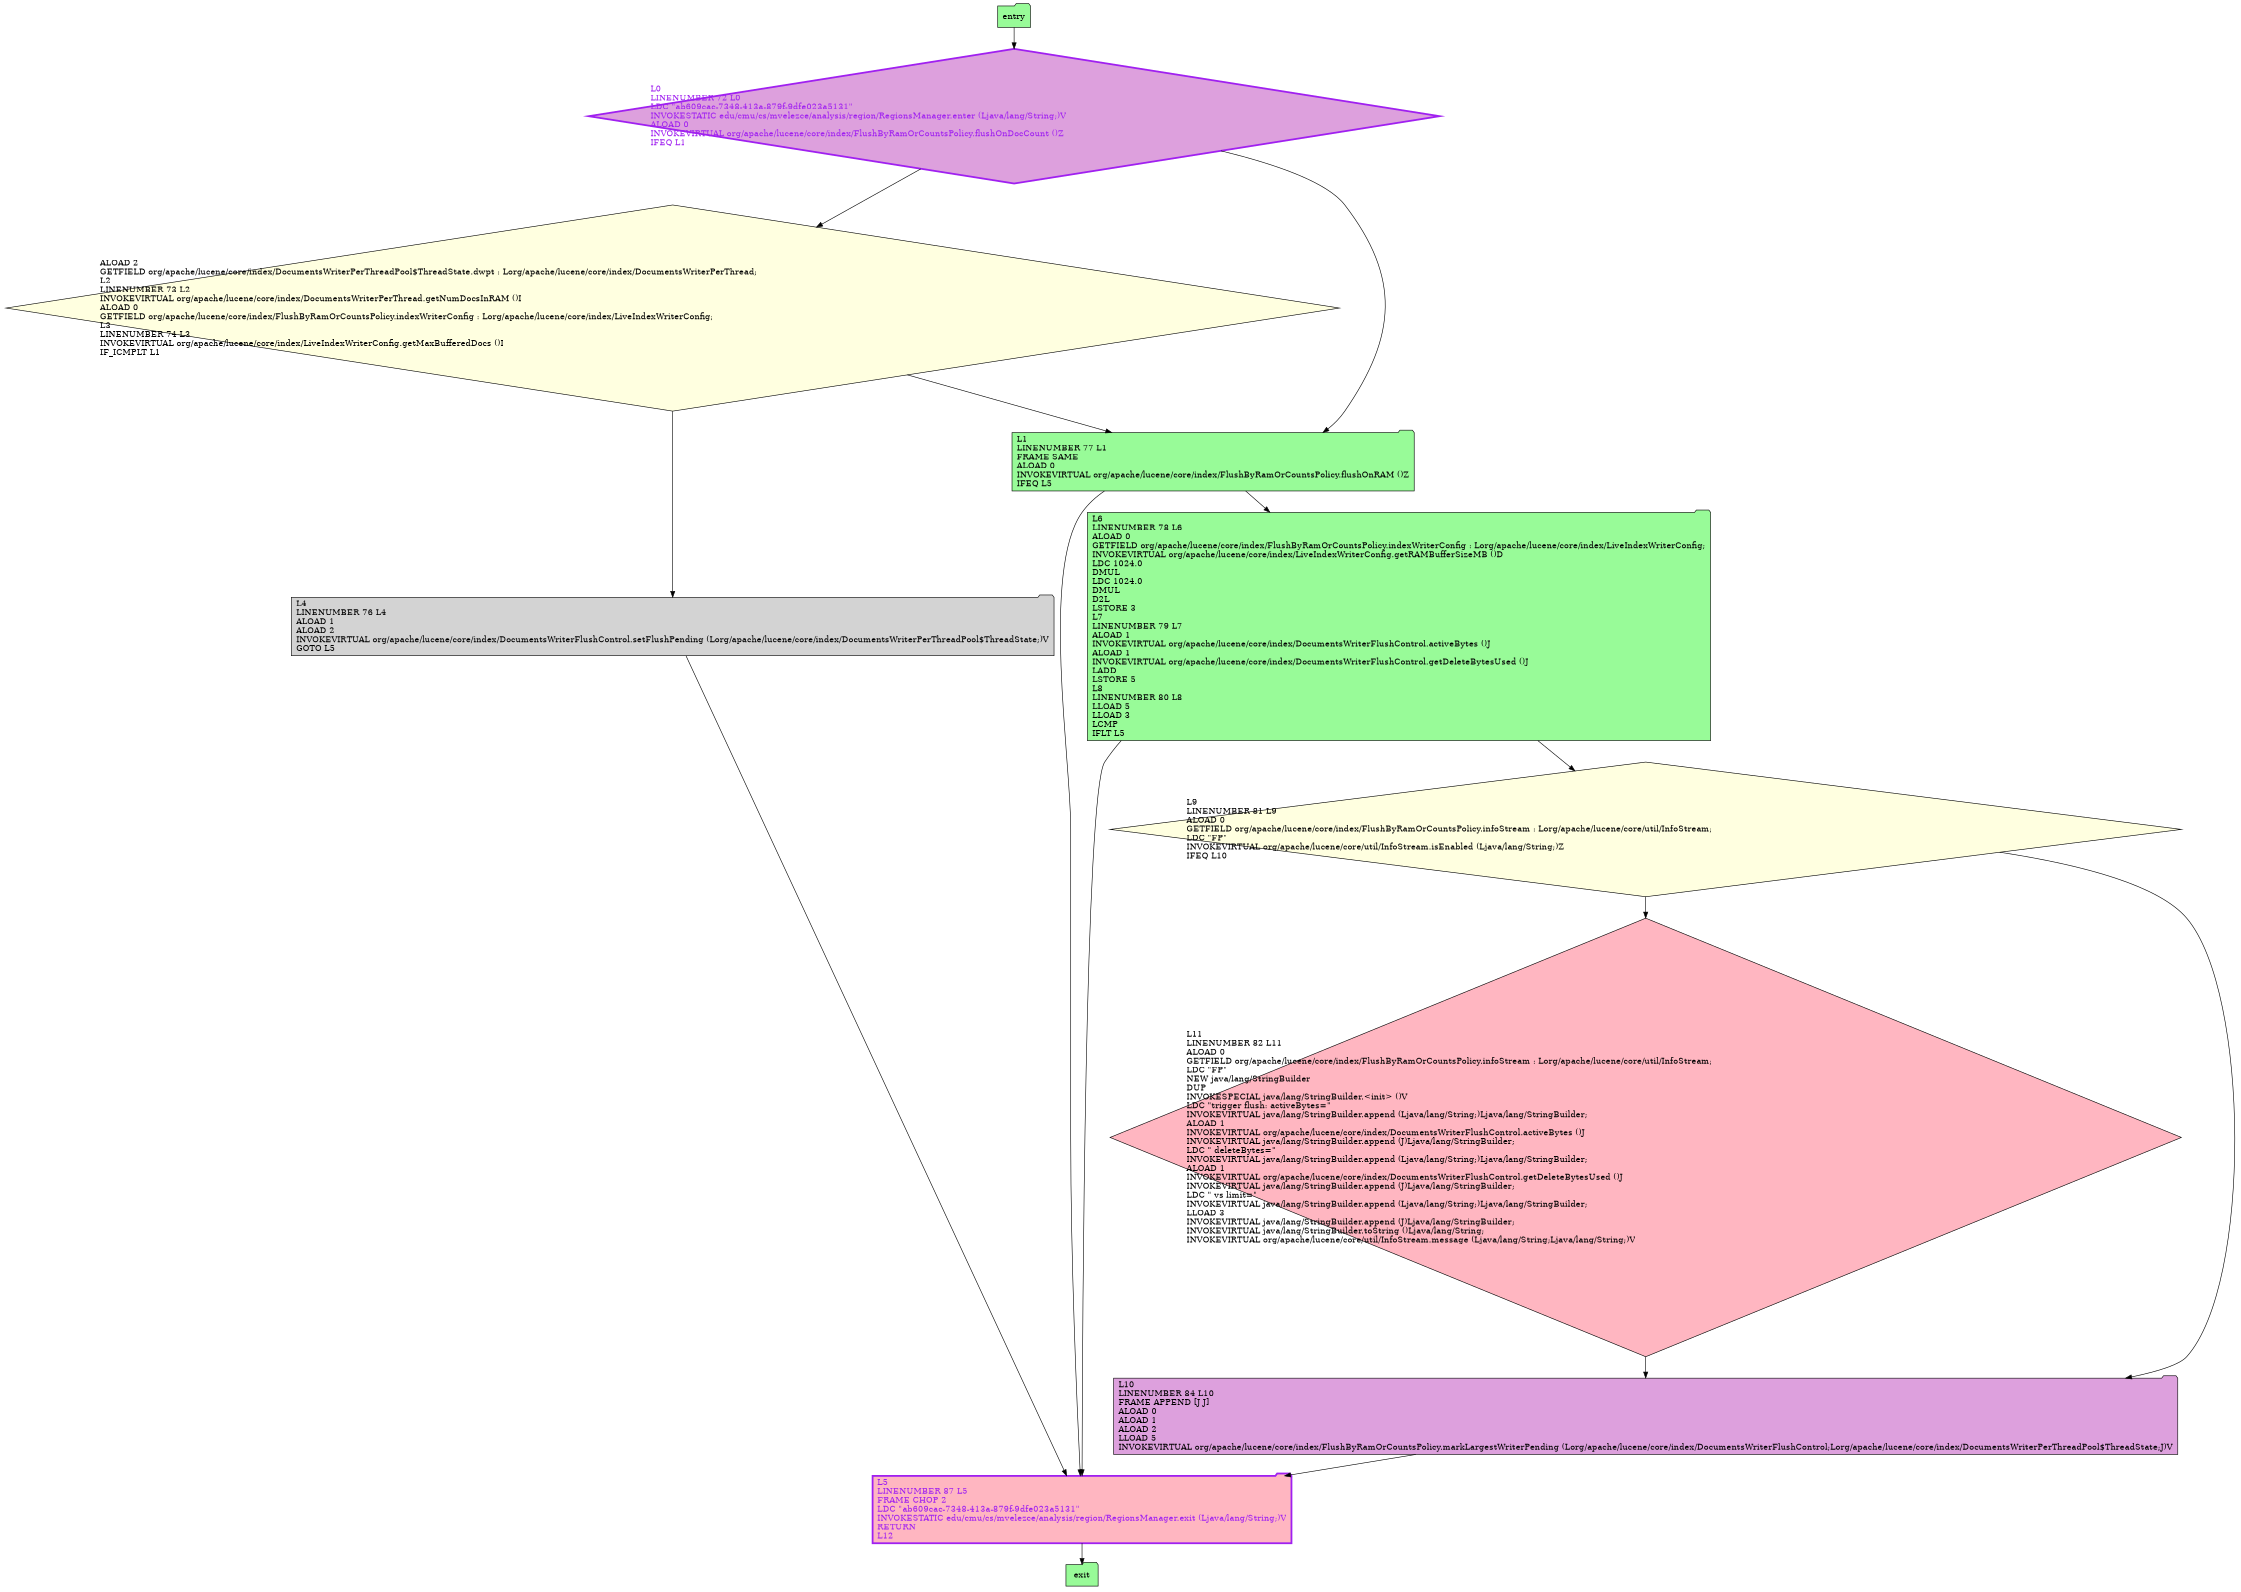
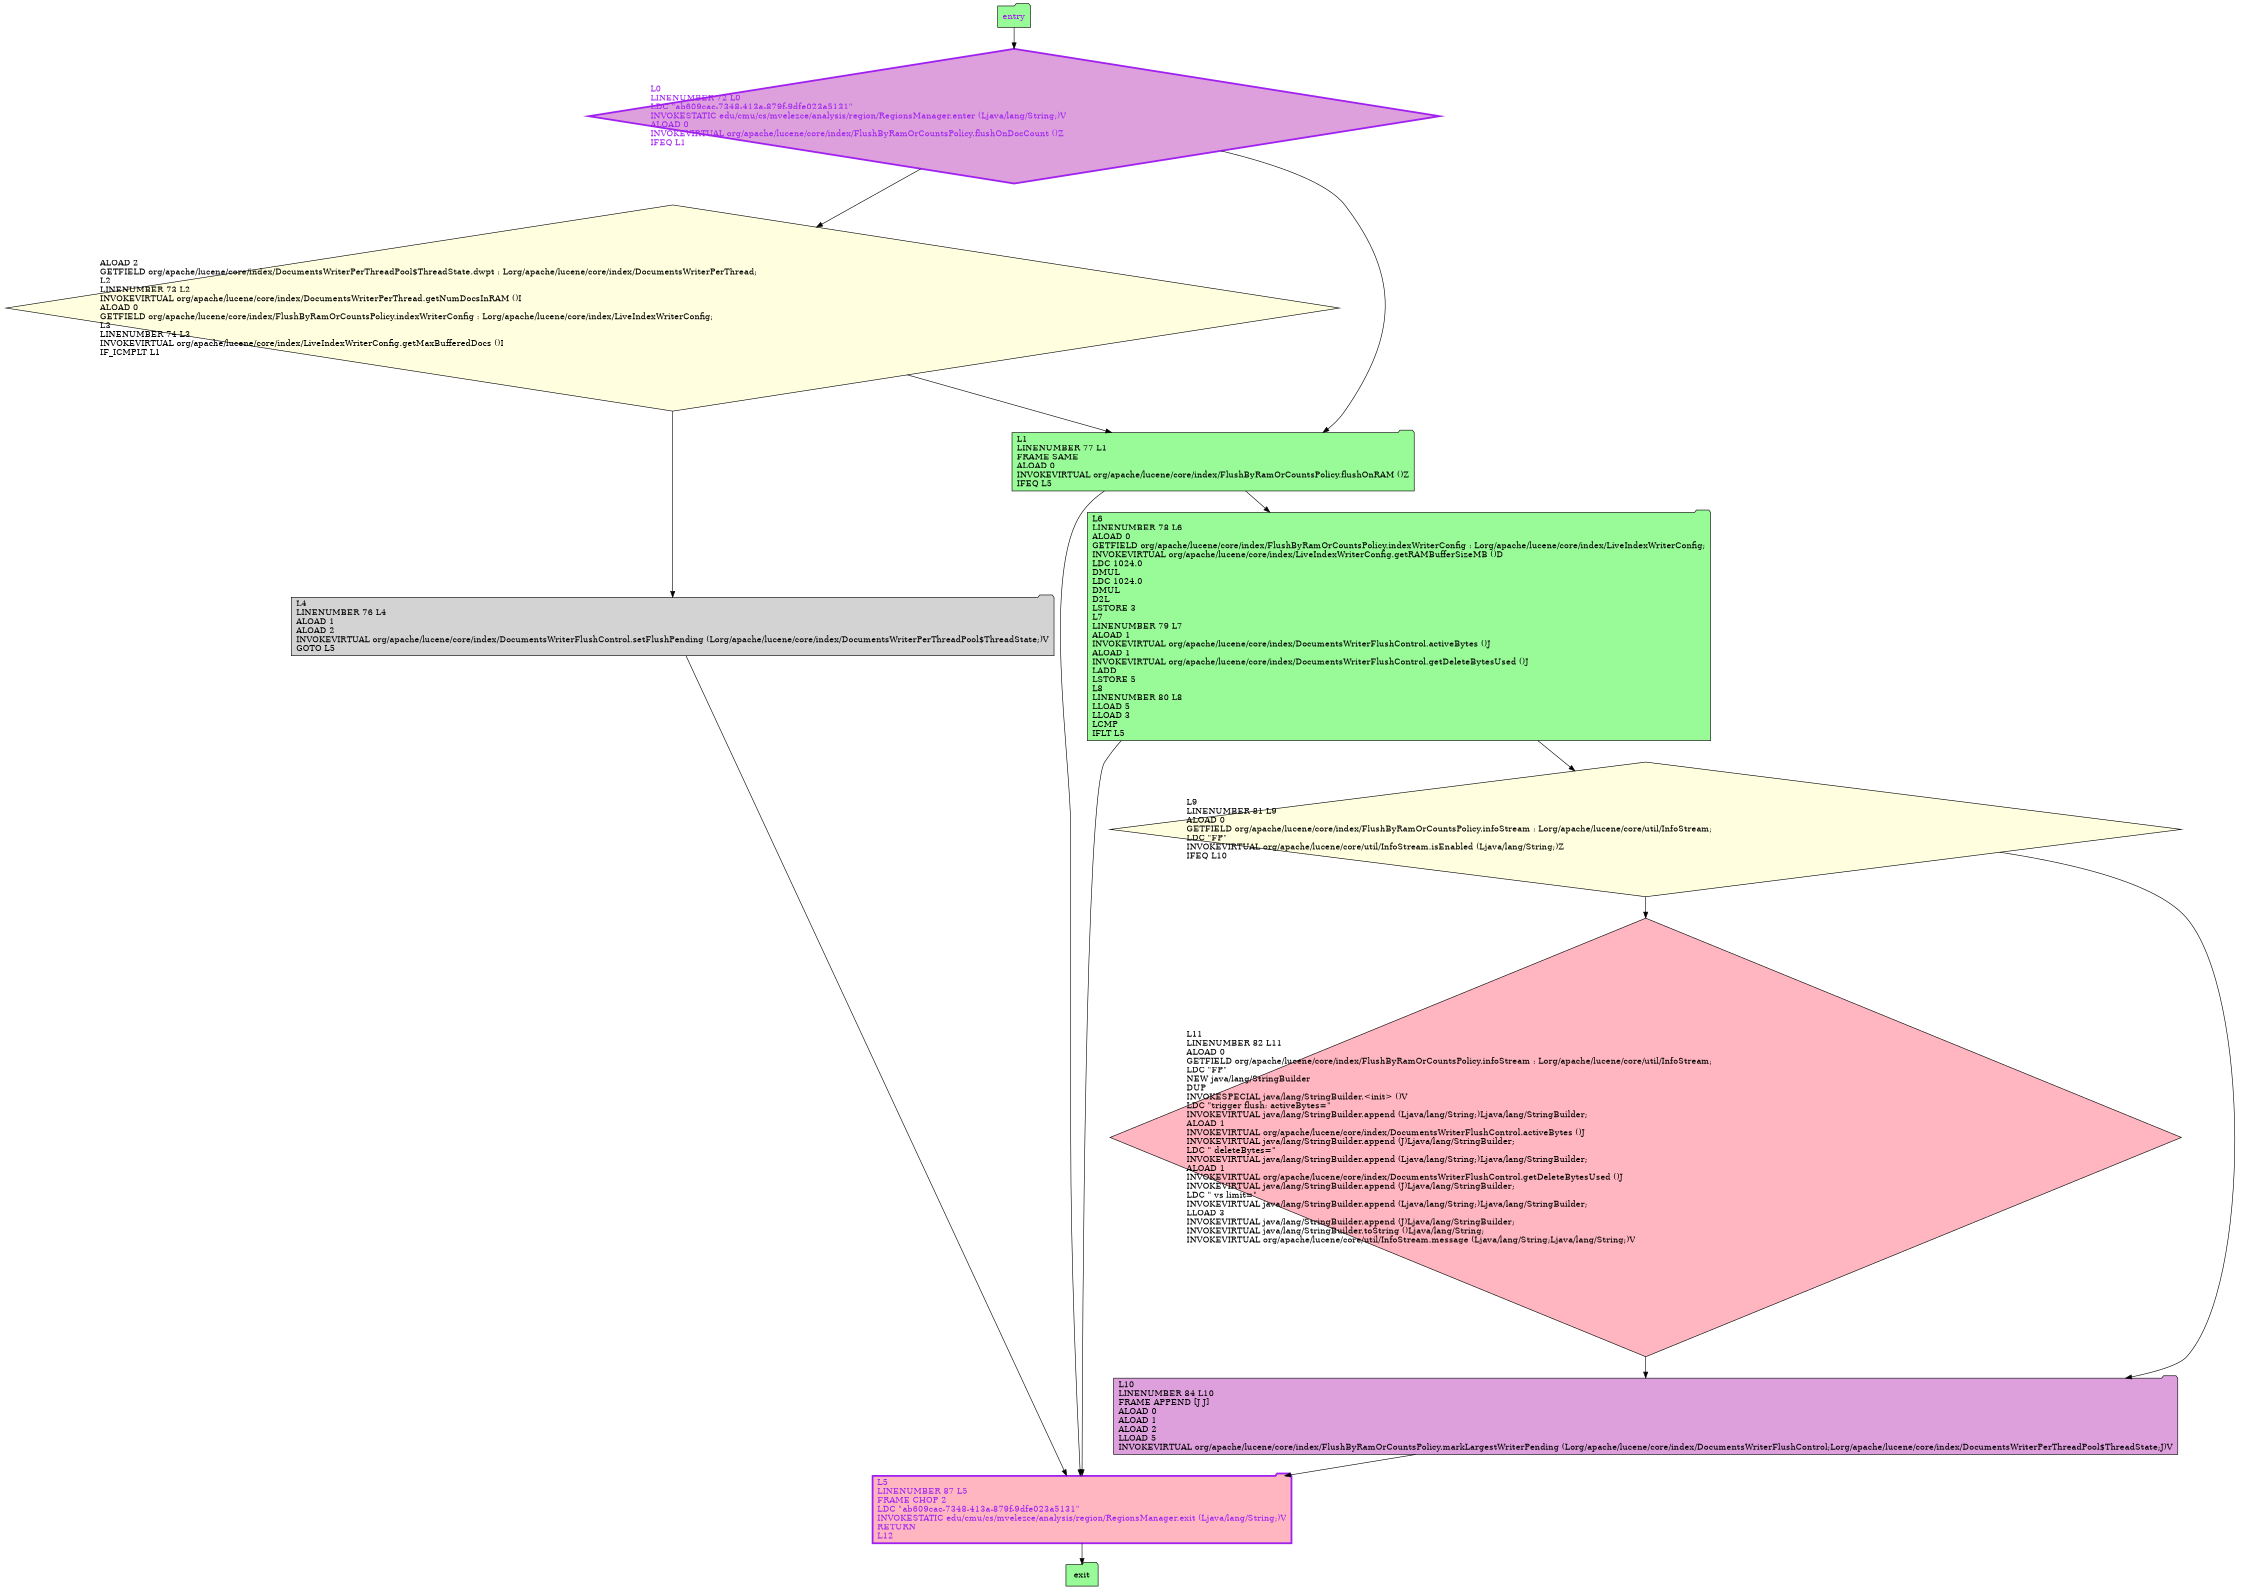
(1014, 17) -> (1014, 17)
